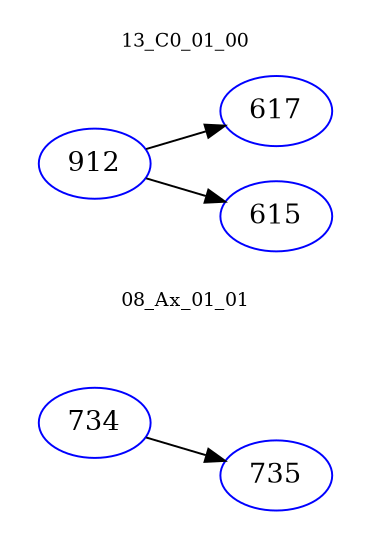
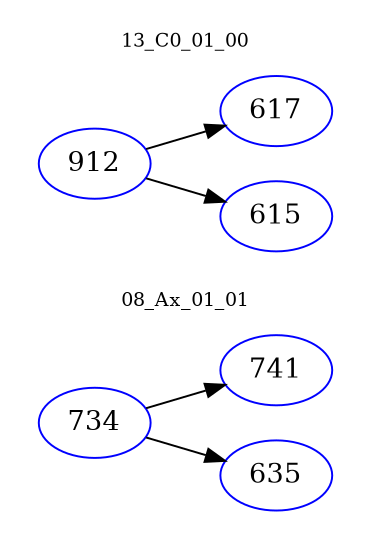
none -> (276, 370)
(276, 475) -> (276, 475)
